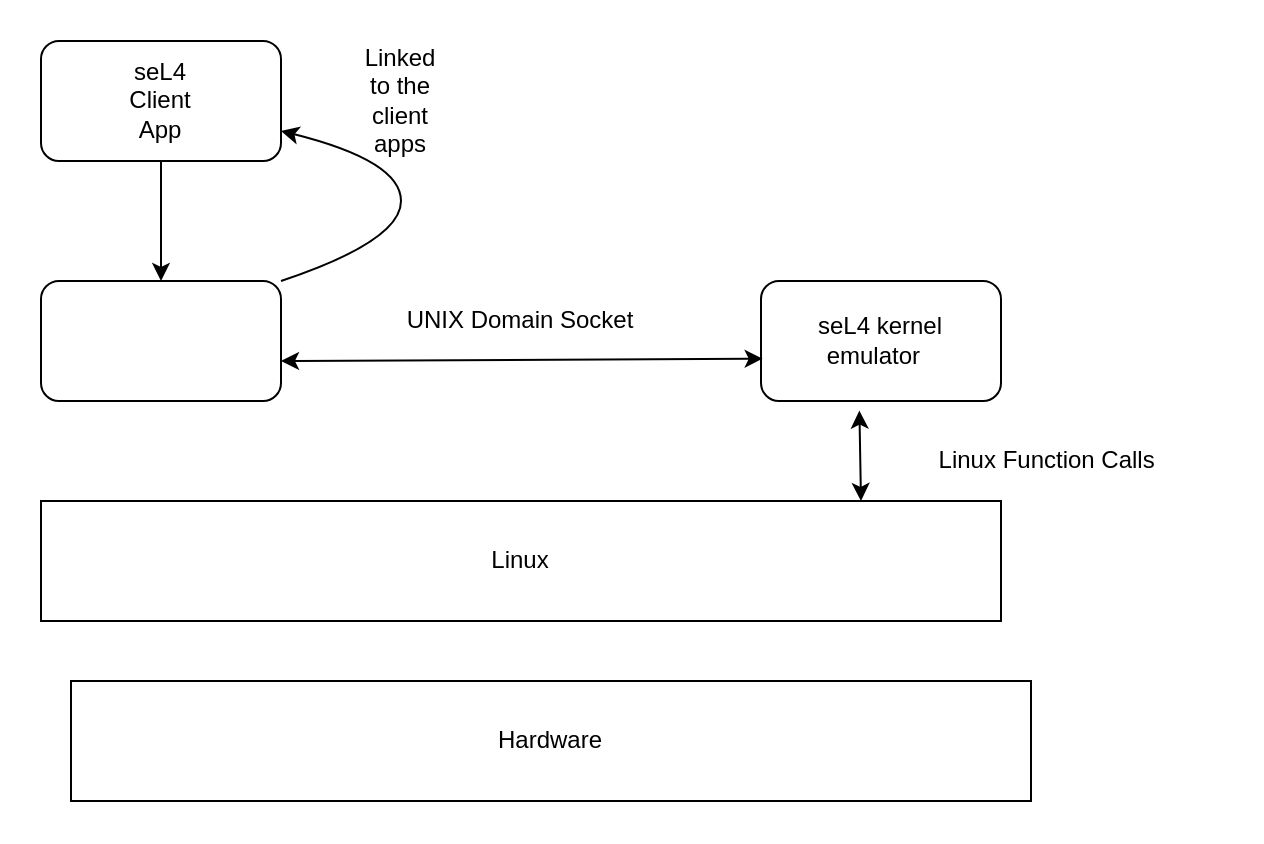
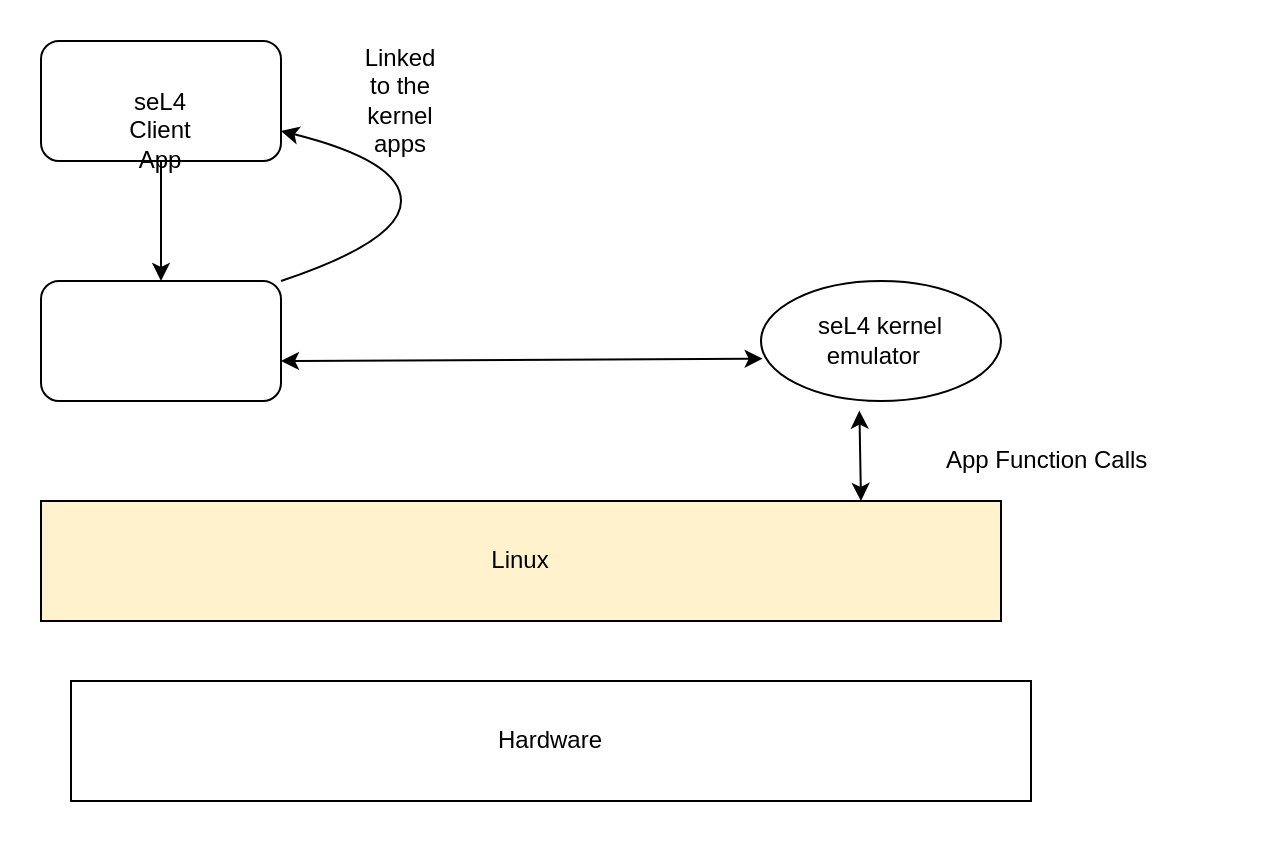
(161, 101) -> (161, 131)
(401, 101) -> (401, 101)
(521, 321) -> none
(881, 341) -> (881, 341)
(1051, 461) -> (1051, 461)
(521, 561) -> (521, 561)
